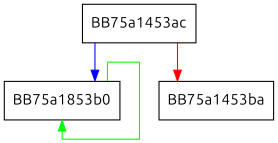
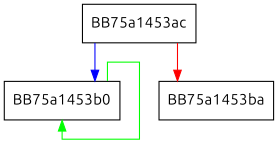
(62, 101) -> (62, 101)
